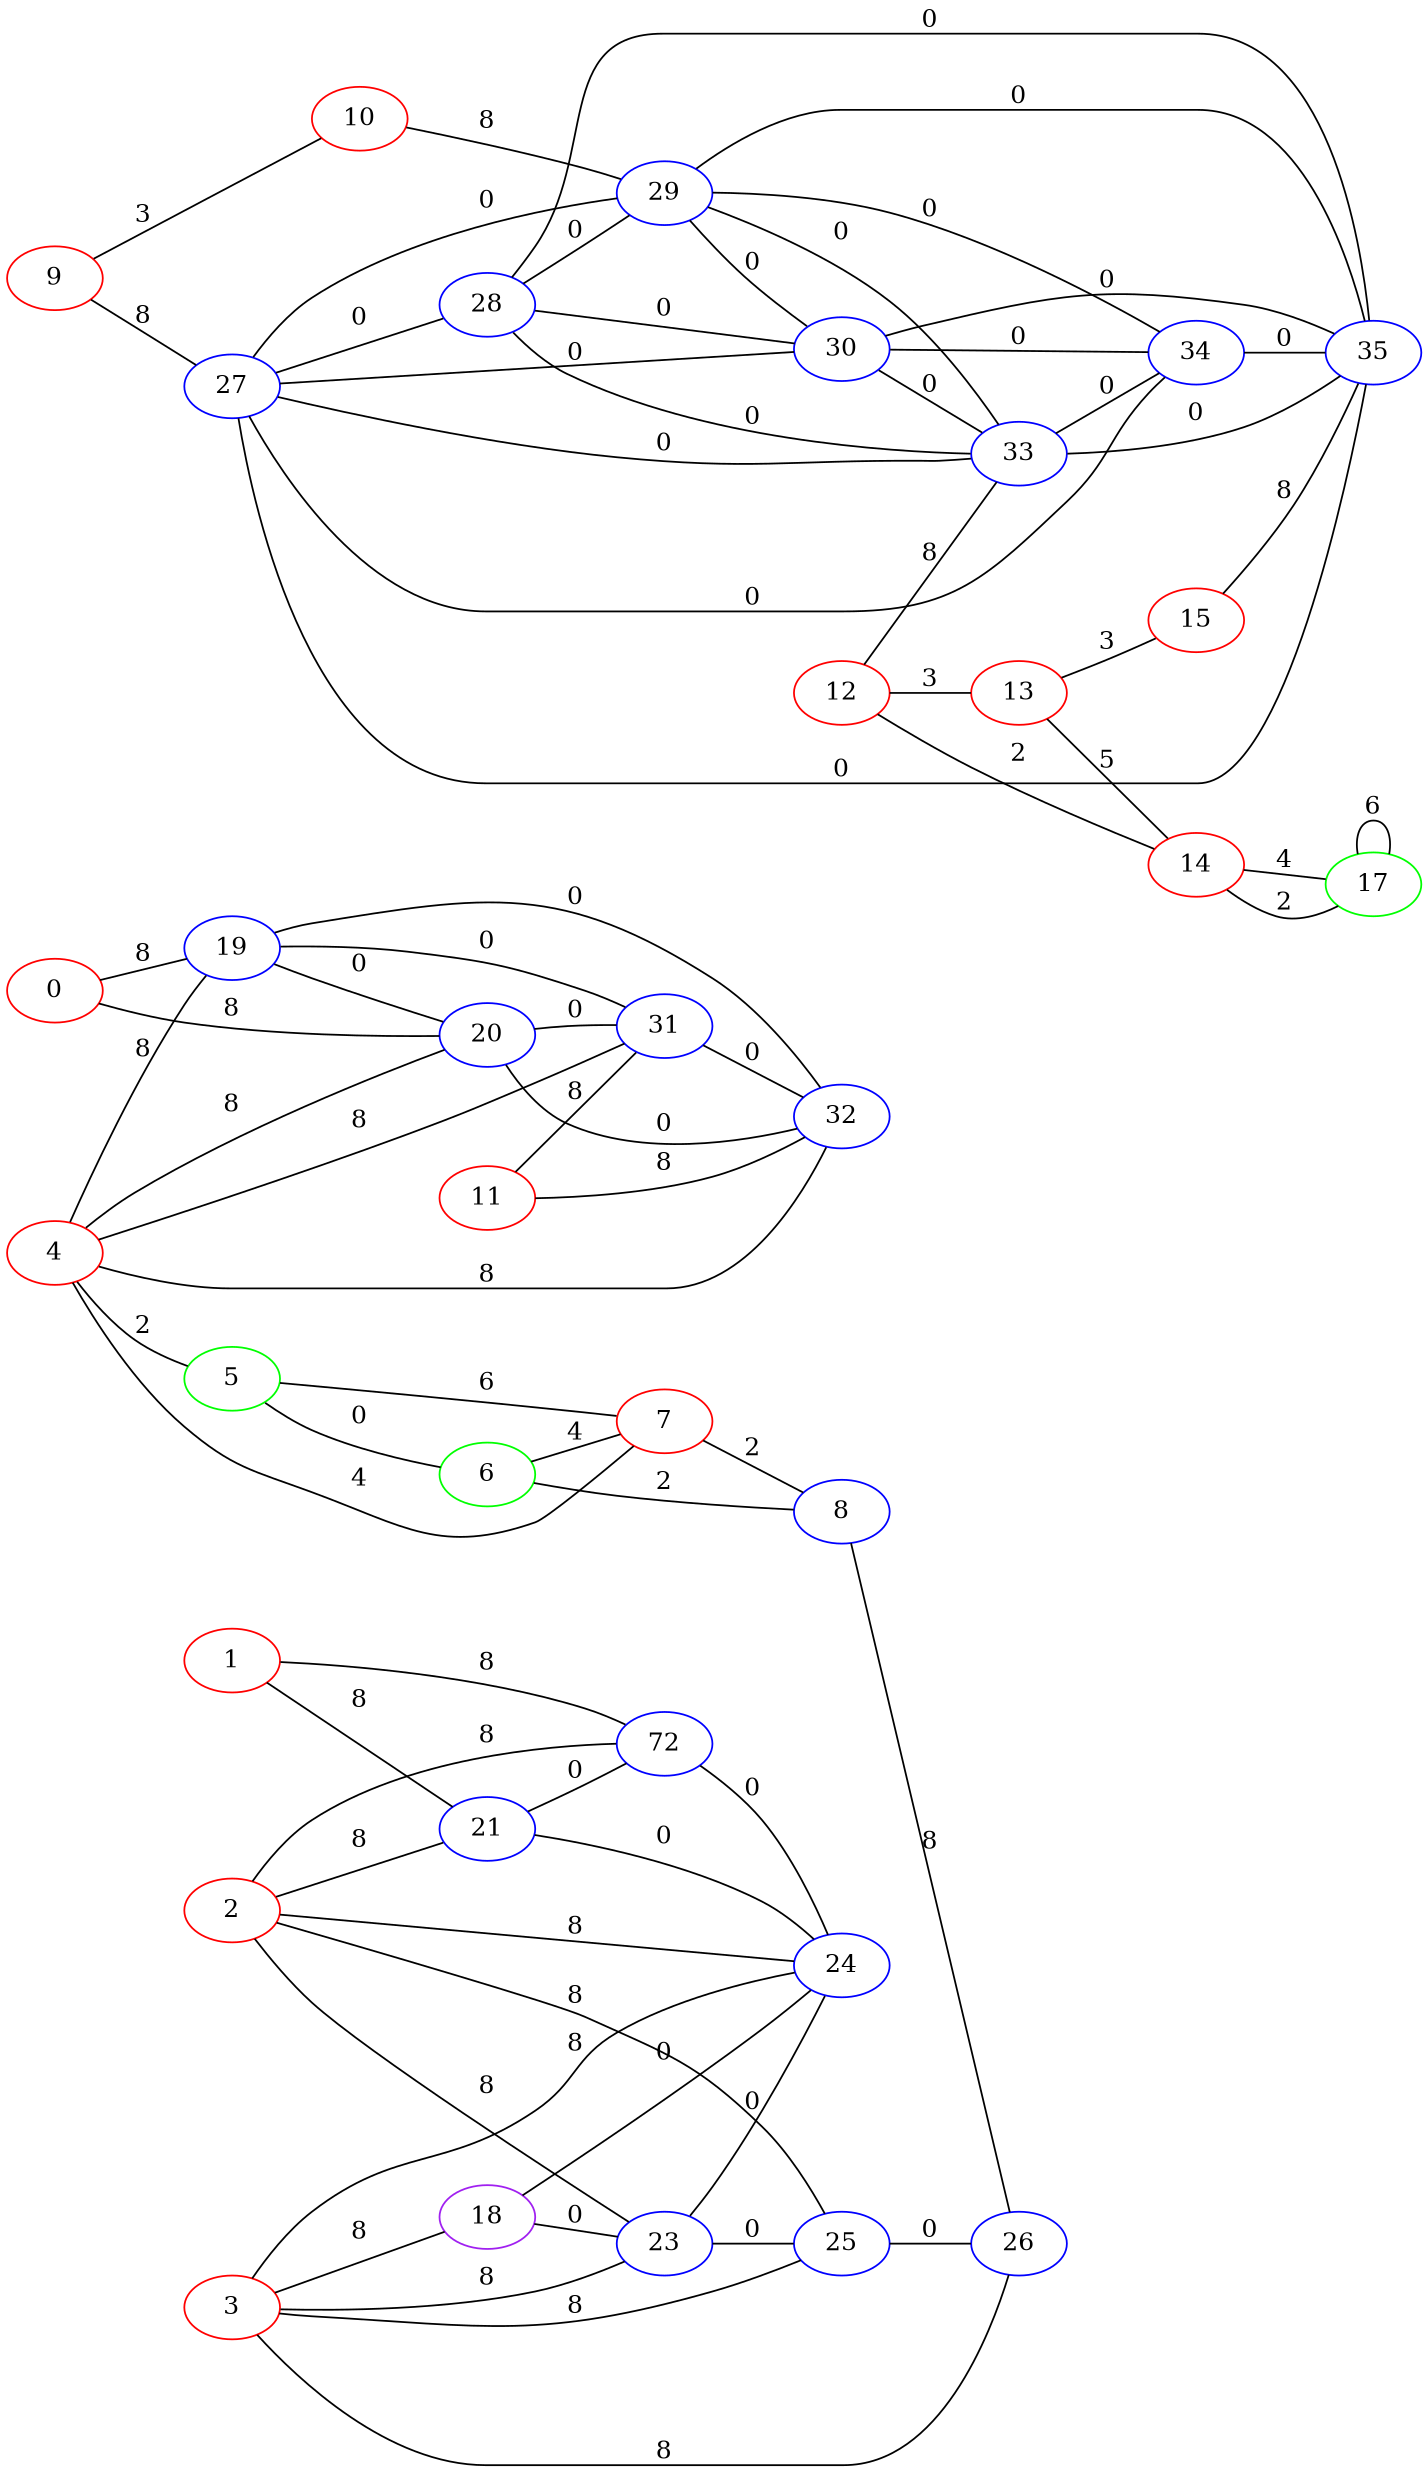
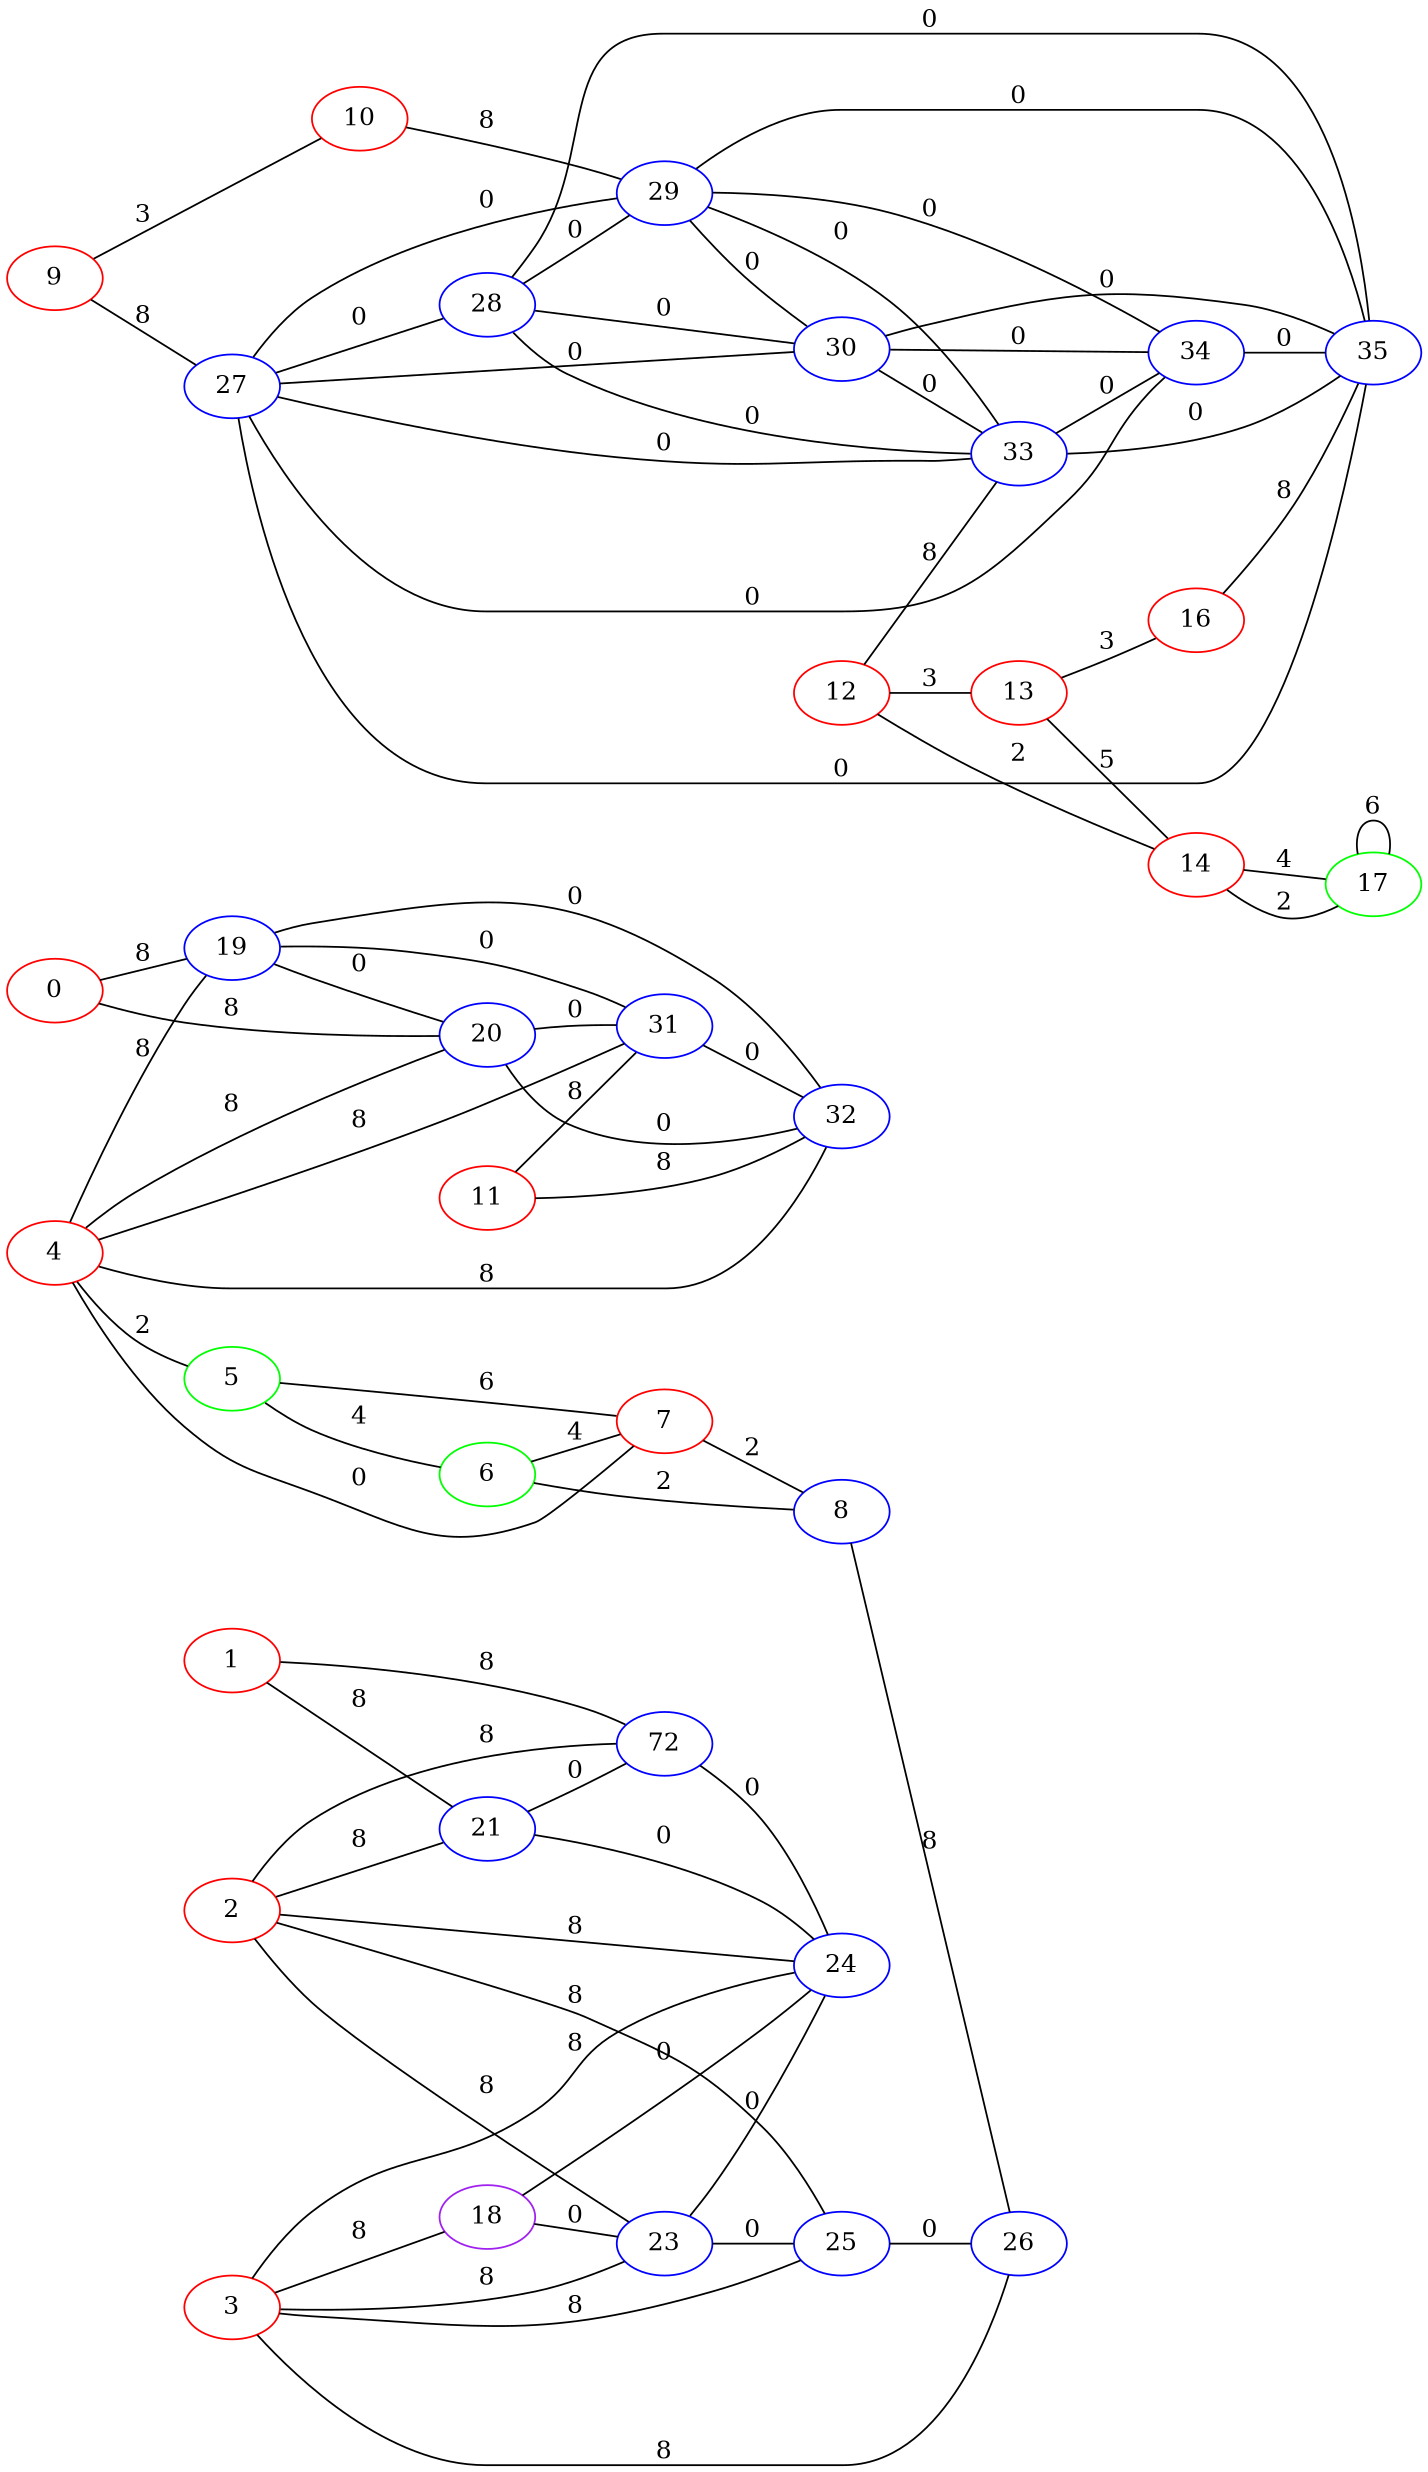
(1196, 620) -> (1196, 620)
(360, 1417) -> (360, 1417)
(360, 1479) -> (360, 1479)
